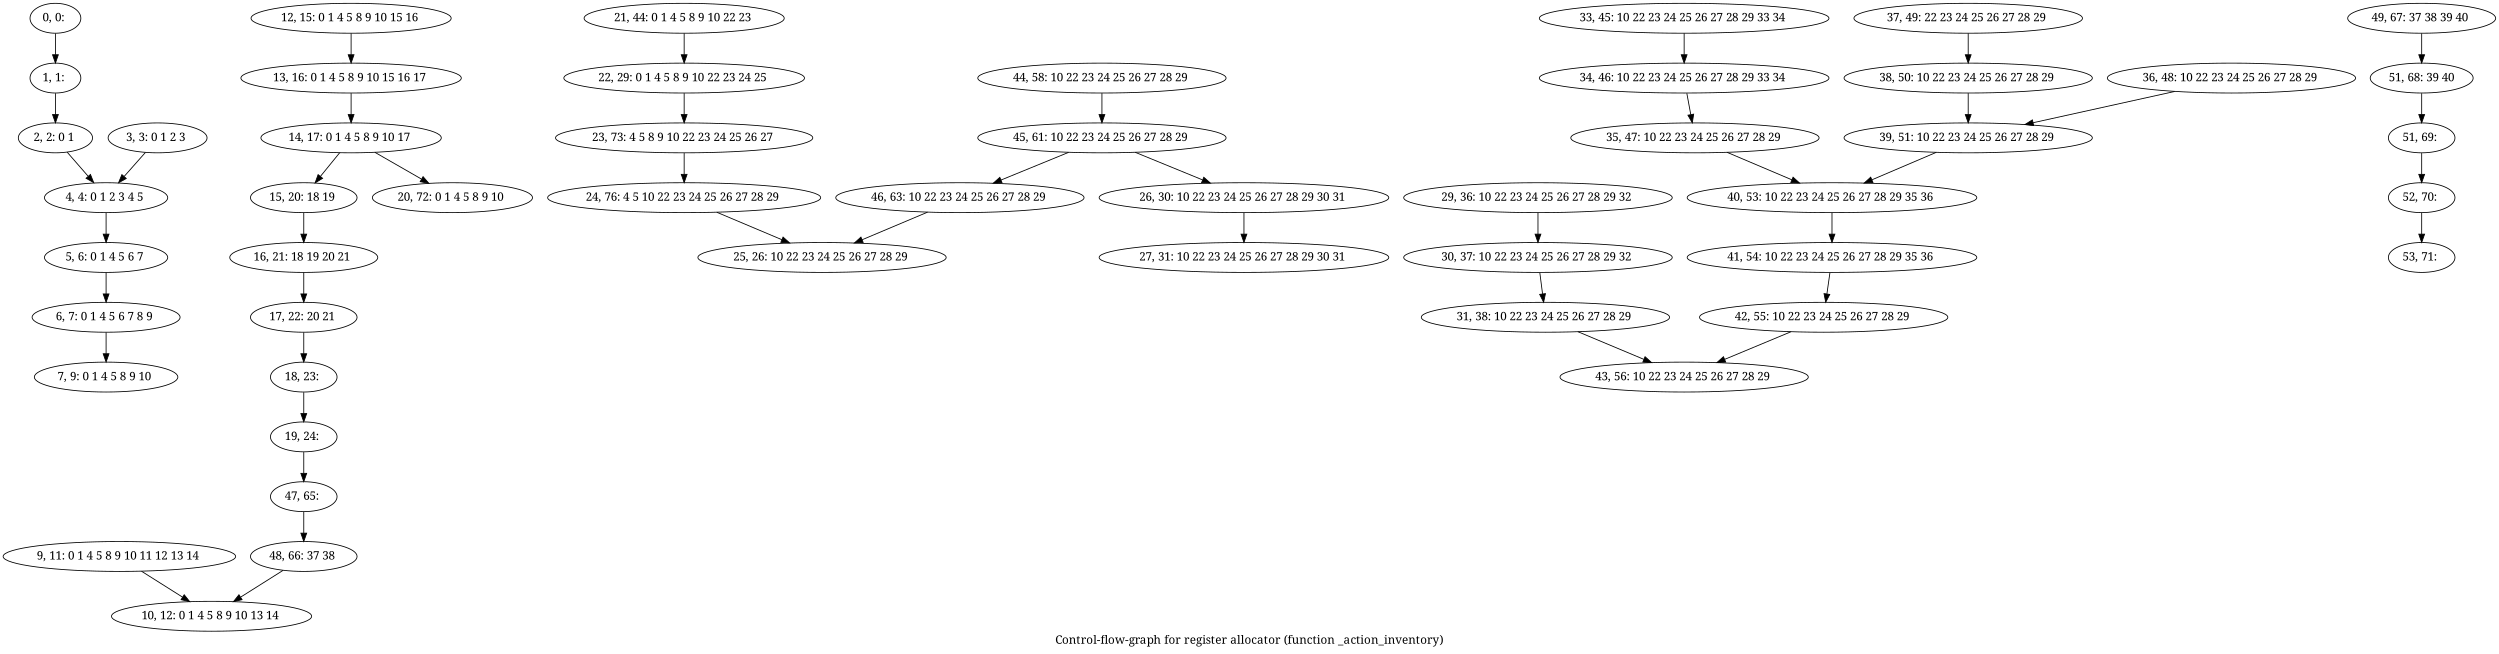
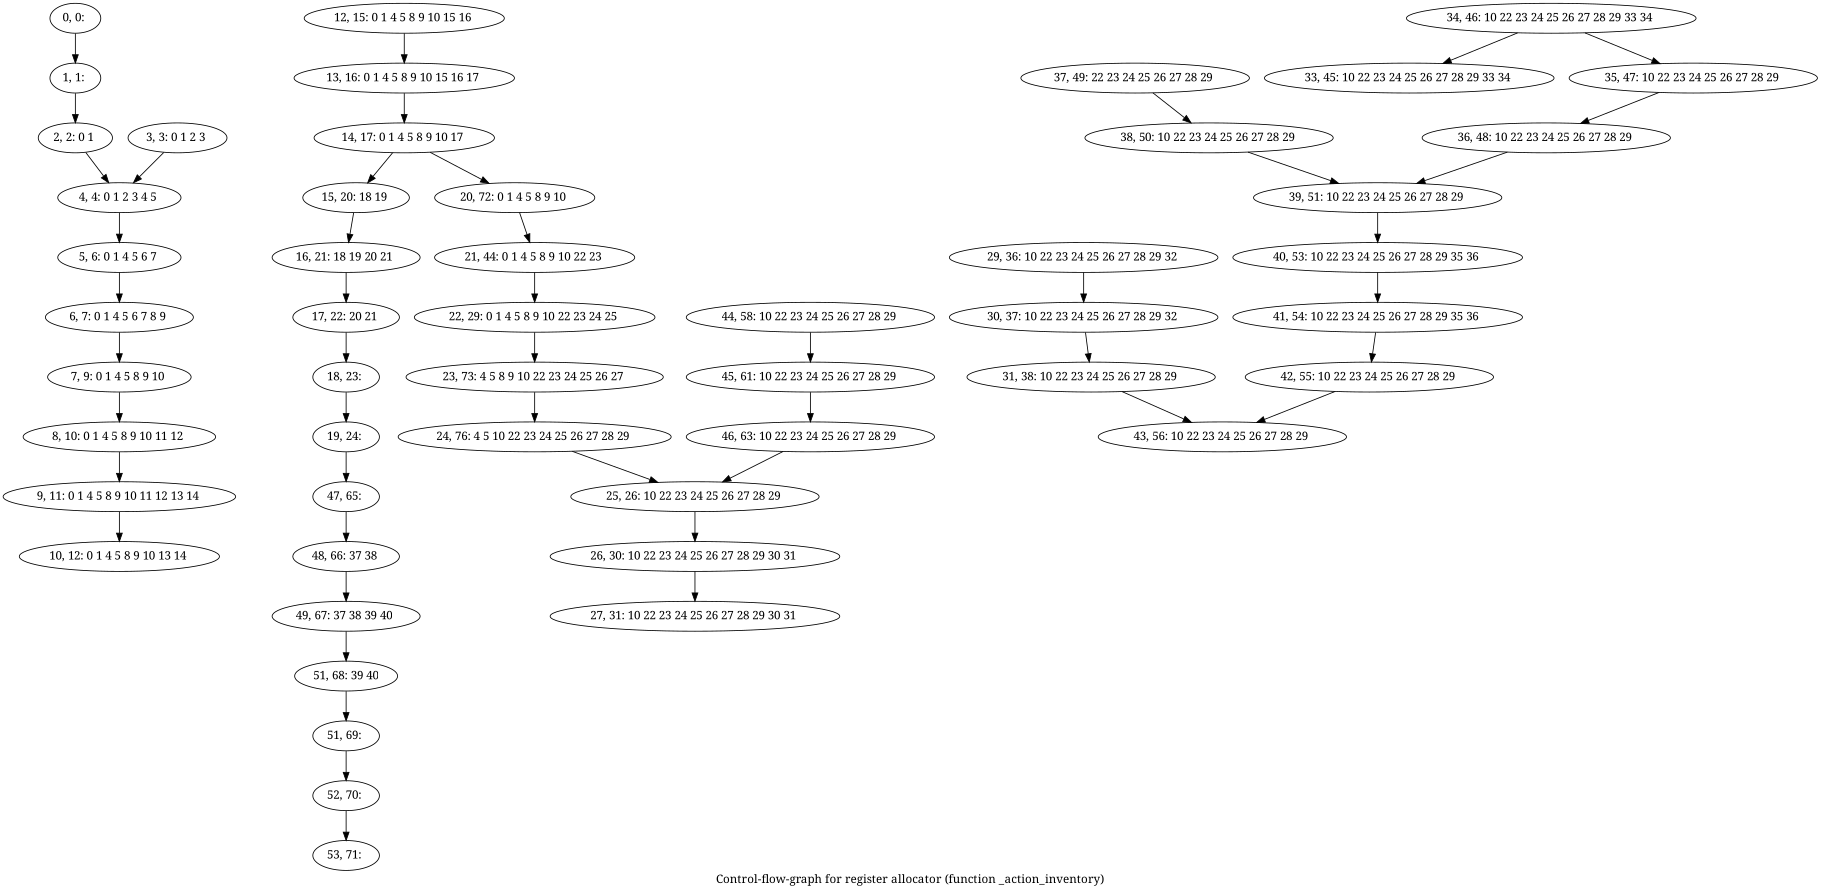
(1684, 44) -> (1484, 47)
(1169, 166) -> (695, 522)
(1759, 166) -> (1624, 106)
none -> (523, 224)
none -> (119, 437)
(262, 584) -> (346, 582)
